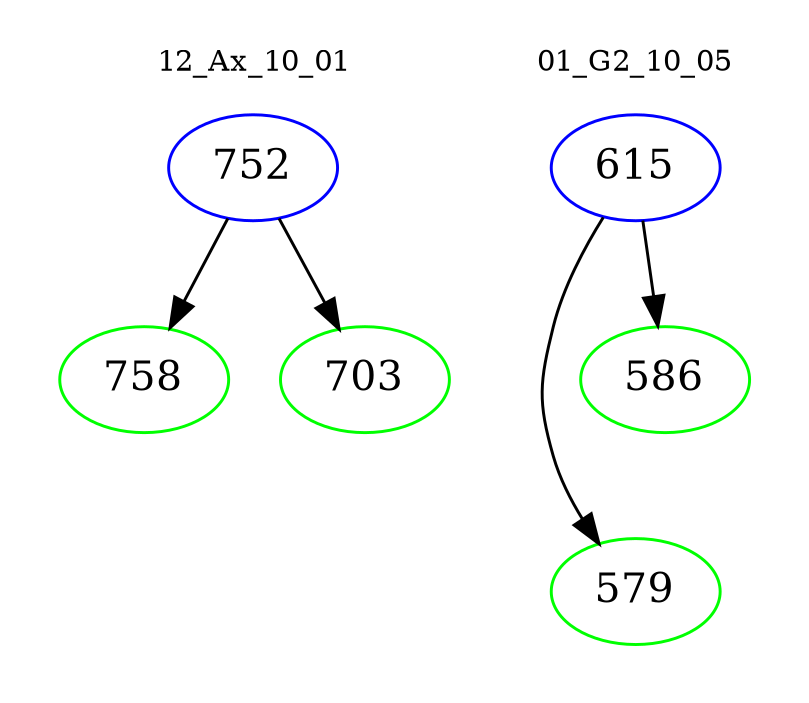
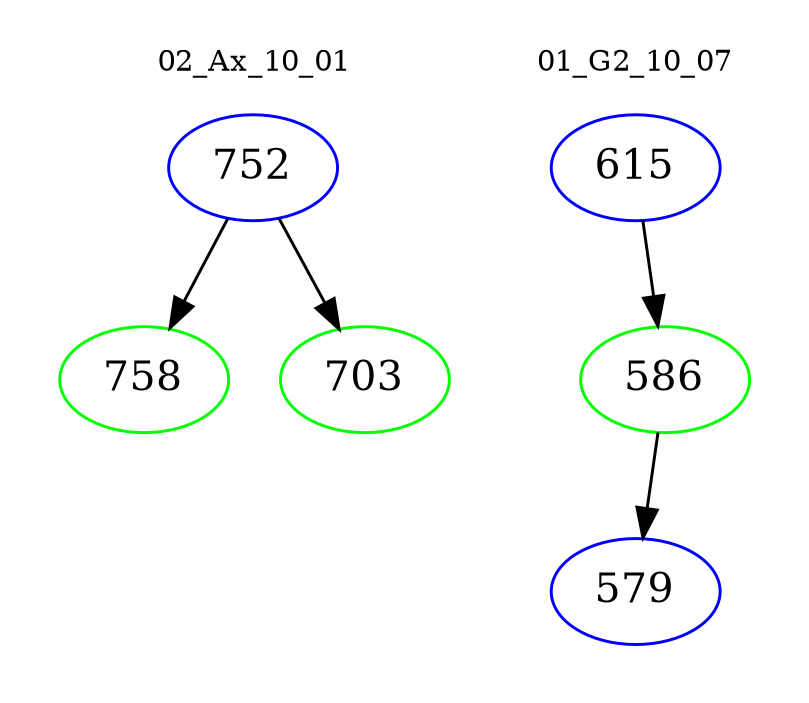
(255, 63) -> (255, 63)
(636, 63) -> (636, 63)
(545, 366) -> (653, 470)
(636, 592) -> (636, 592)
